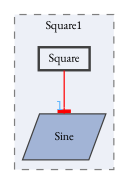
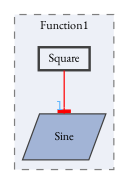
(64, 26) -> (64, 26)
